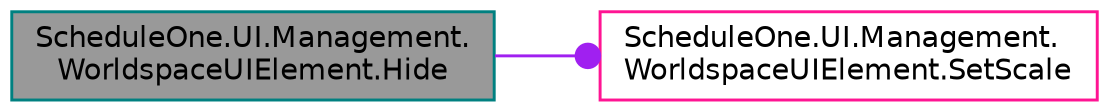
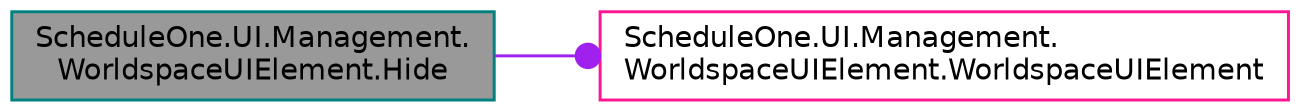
(849, 56) -> (944, 56)
